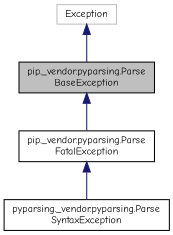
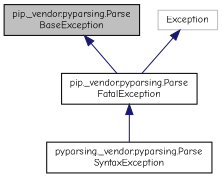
(87, 48) -> (157, 56)
